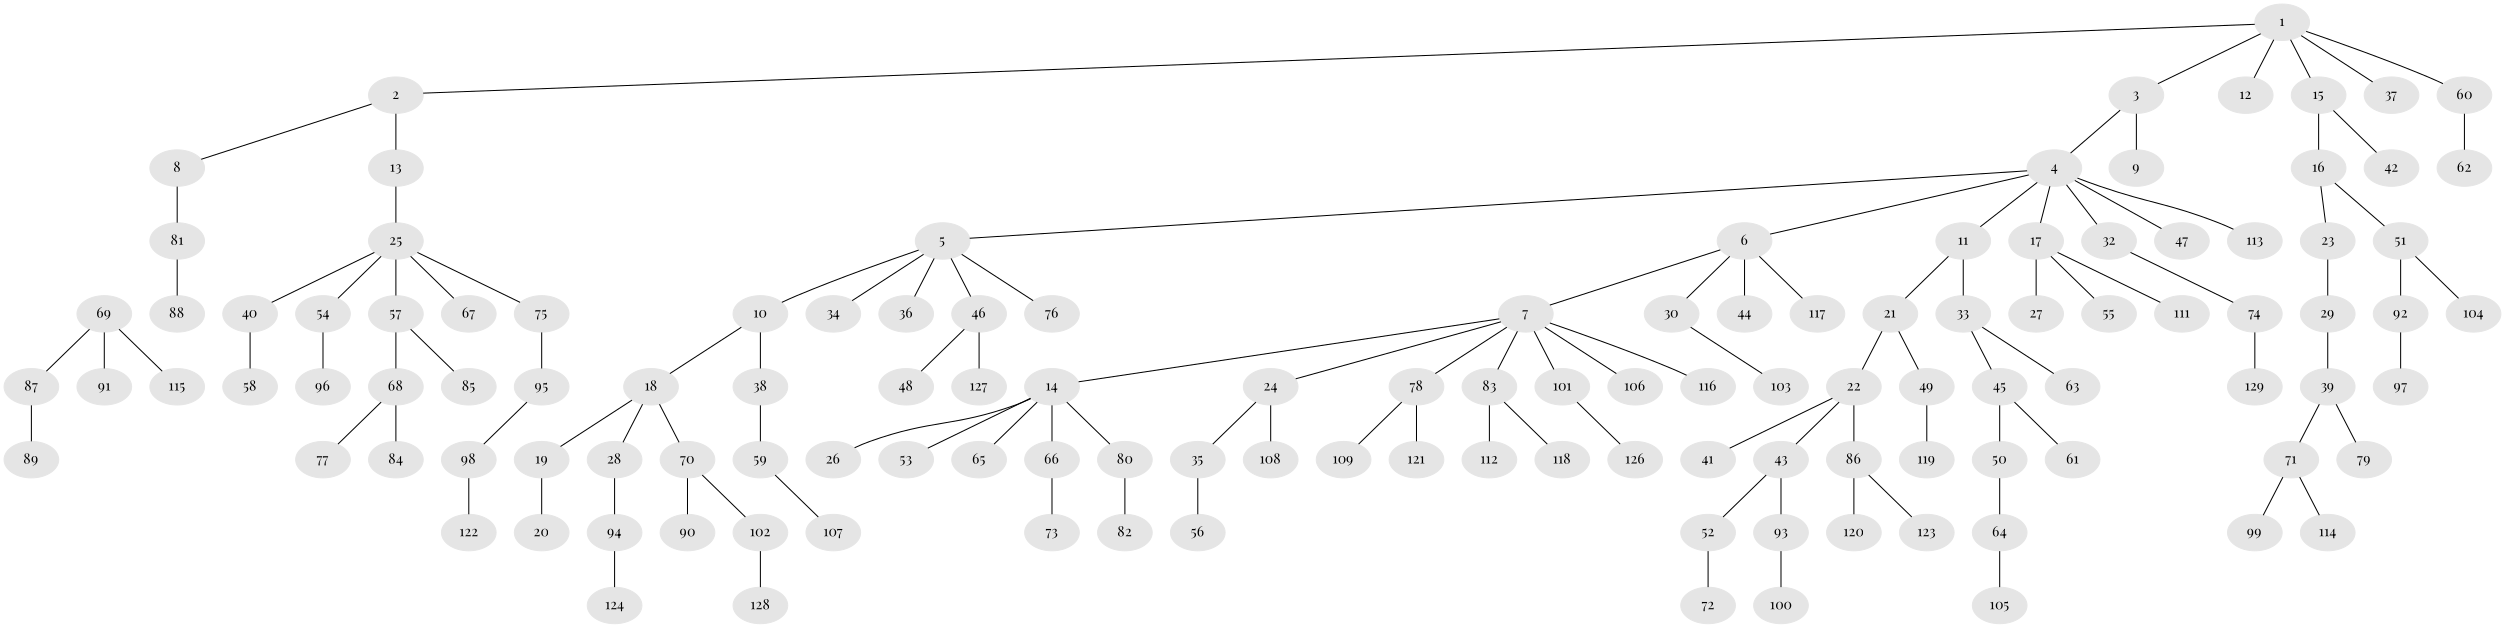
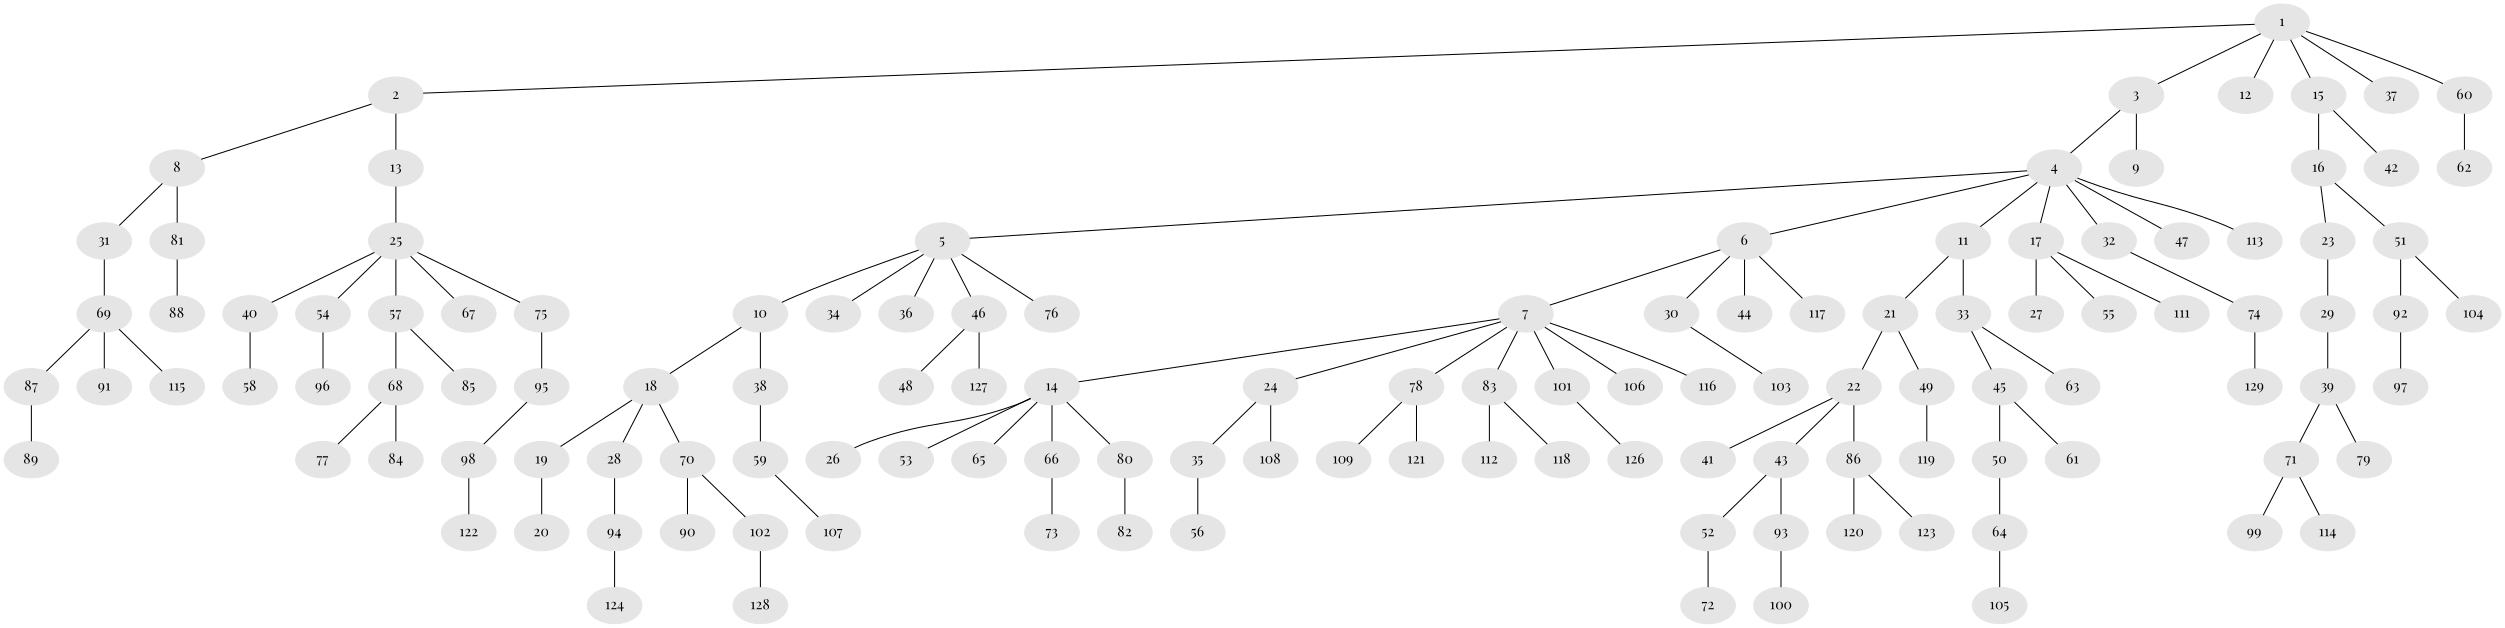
none -> (104, 241)
